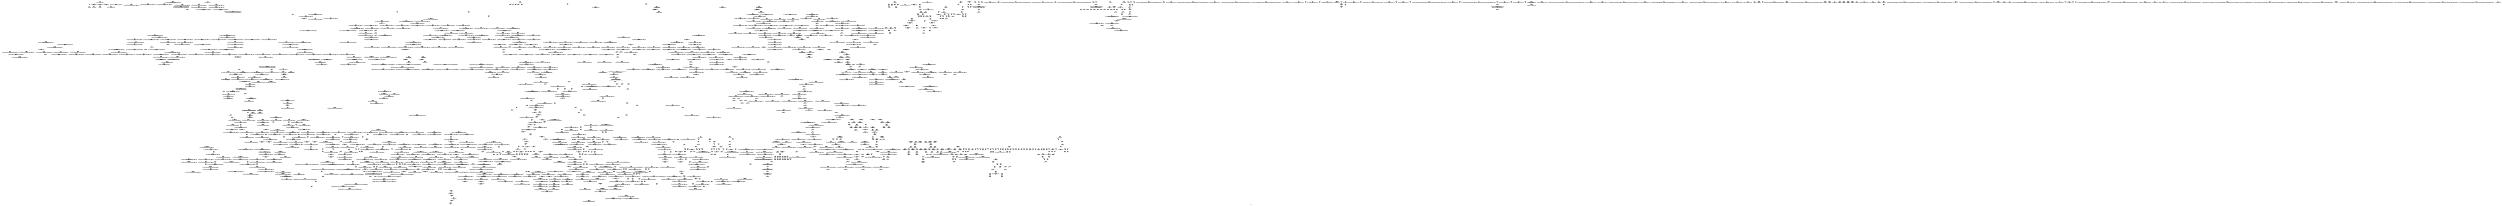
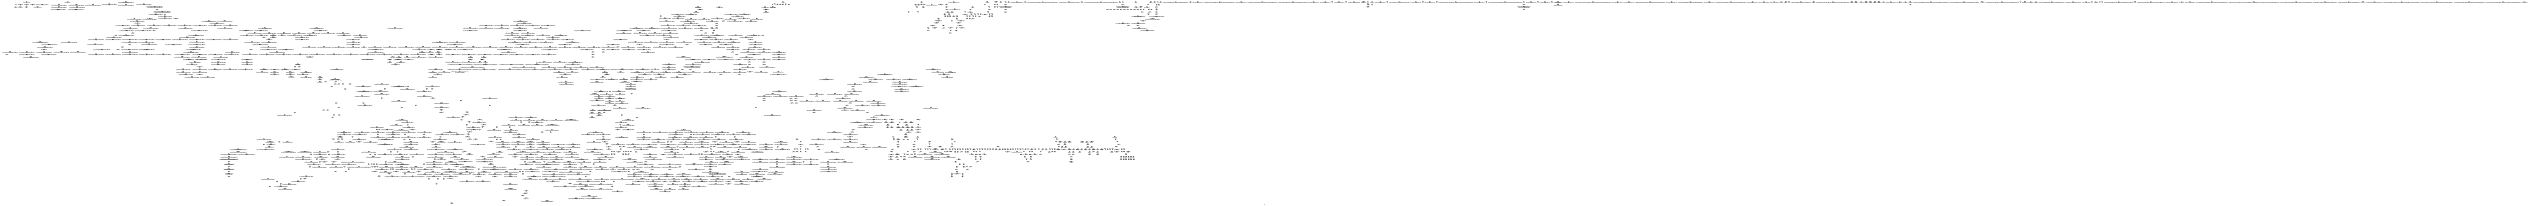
(420, 152) -> none
